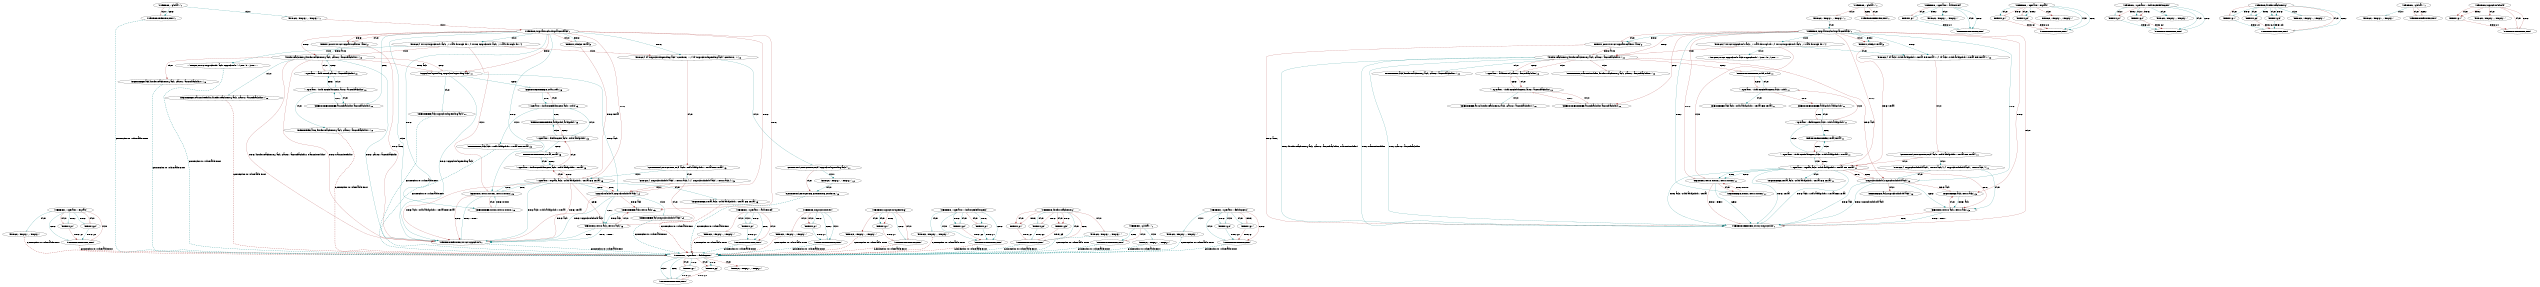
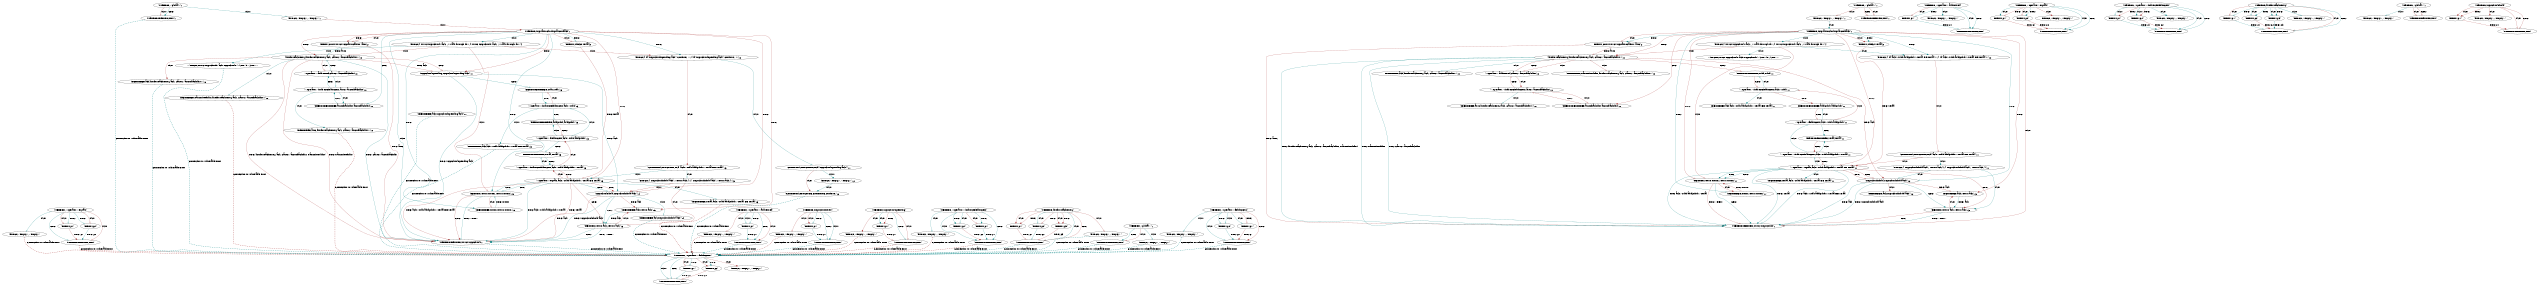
(444, 93) -> none
